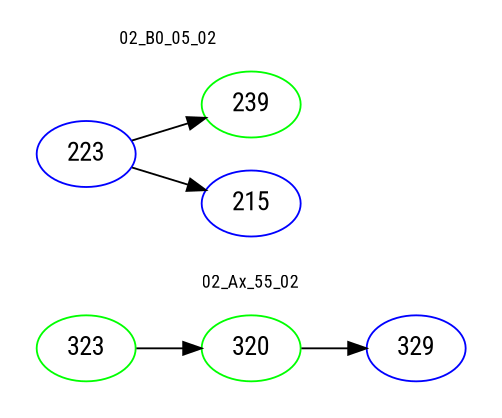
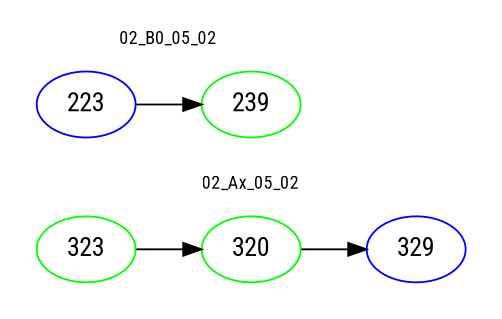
(251, 204) -> none
(251, 283) -> (251, 184)
